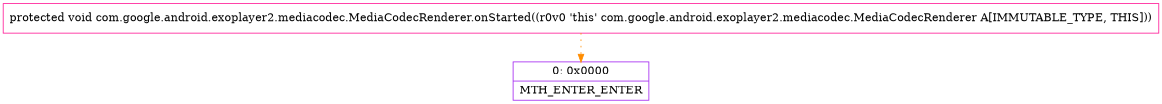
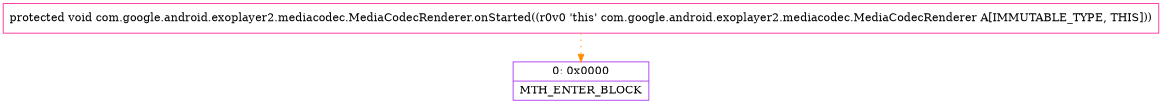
(581, 90) -> (581, 90)
